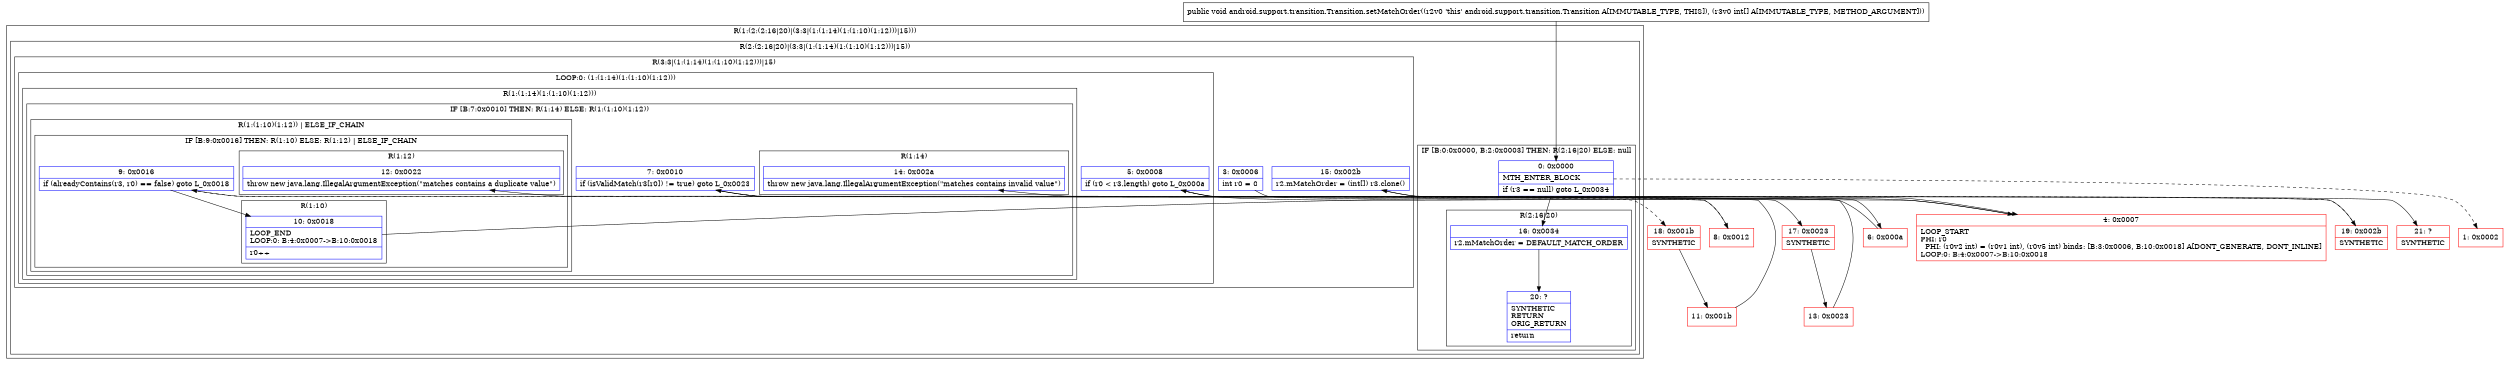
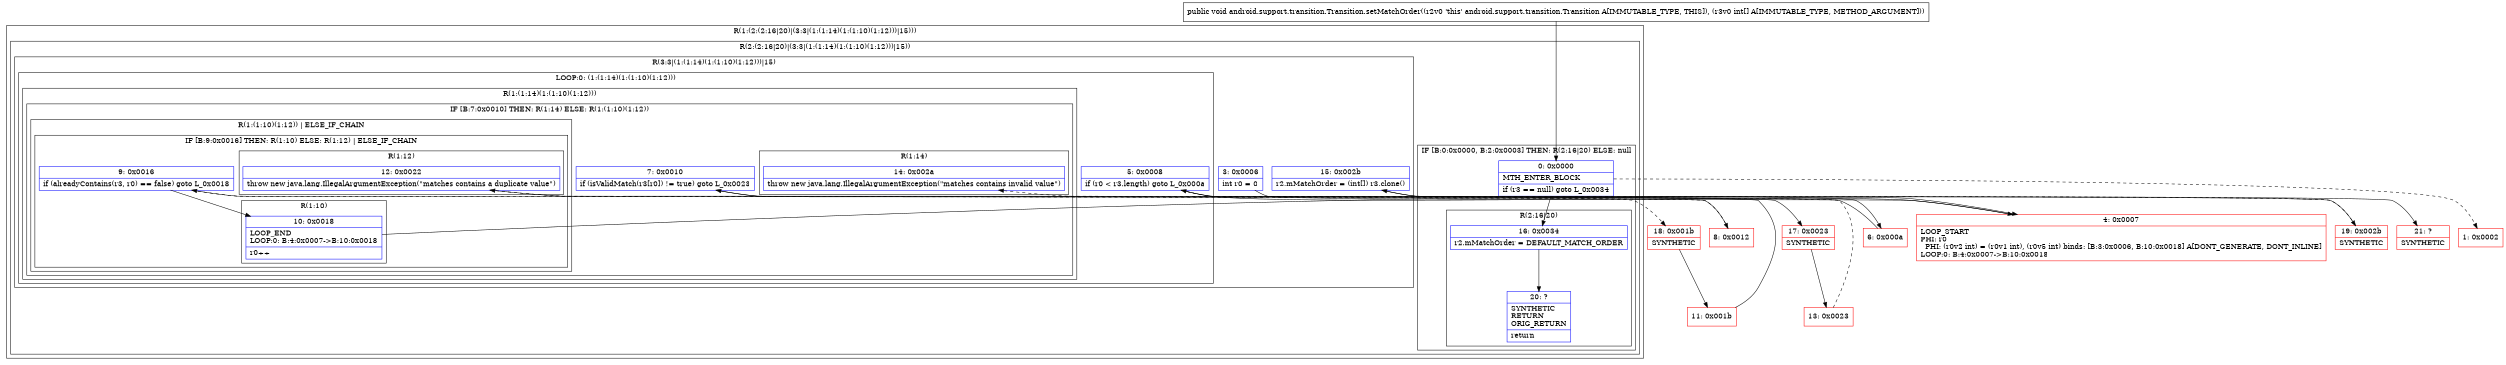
(1226, 197) -> (1113, 197)
(1478, 197) -> (1478, 197)
